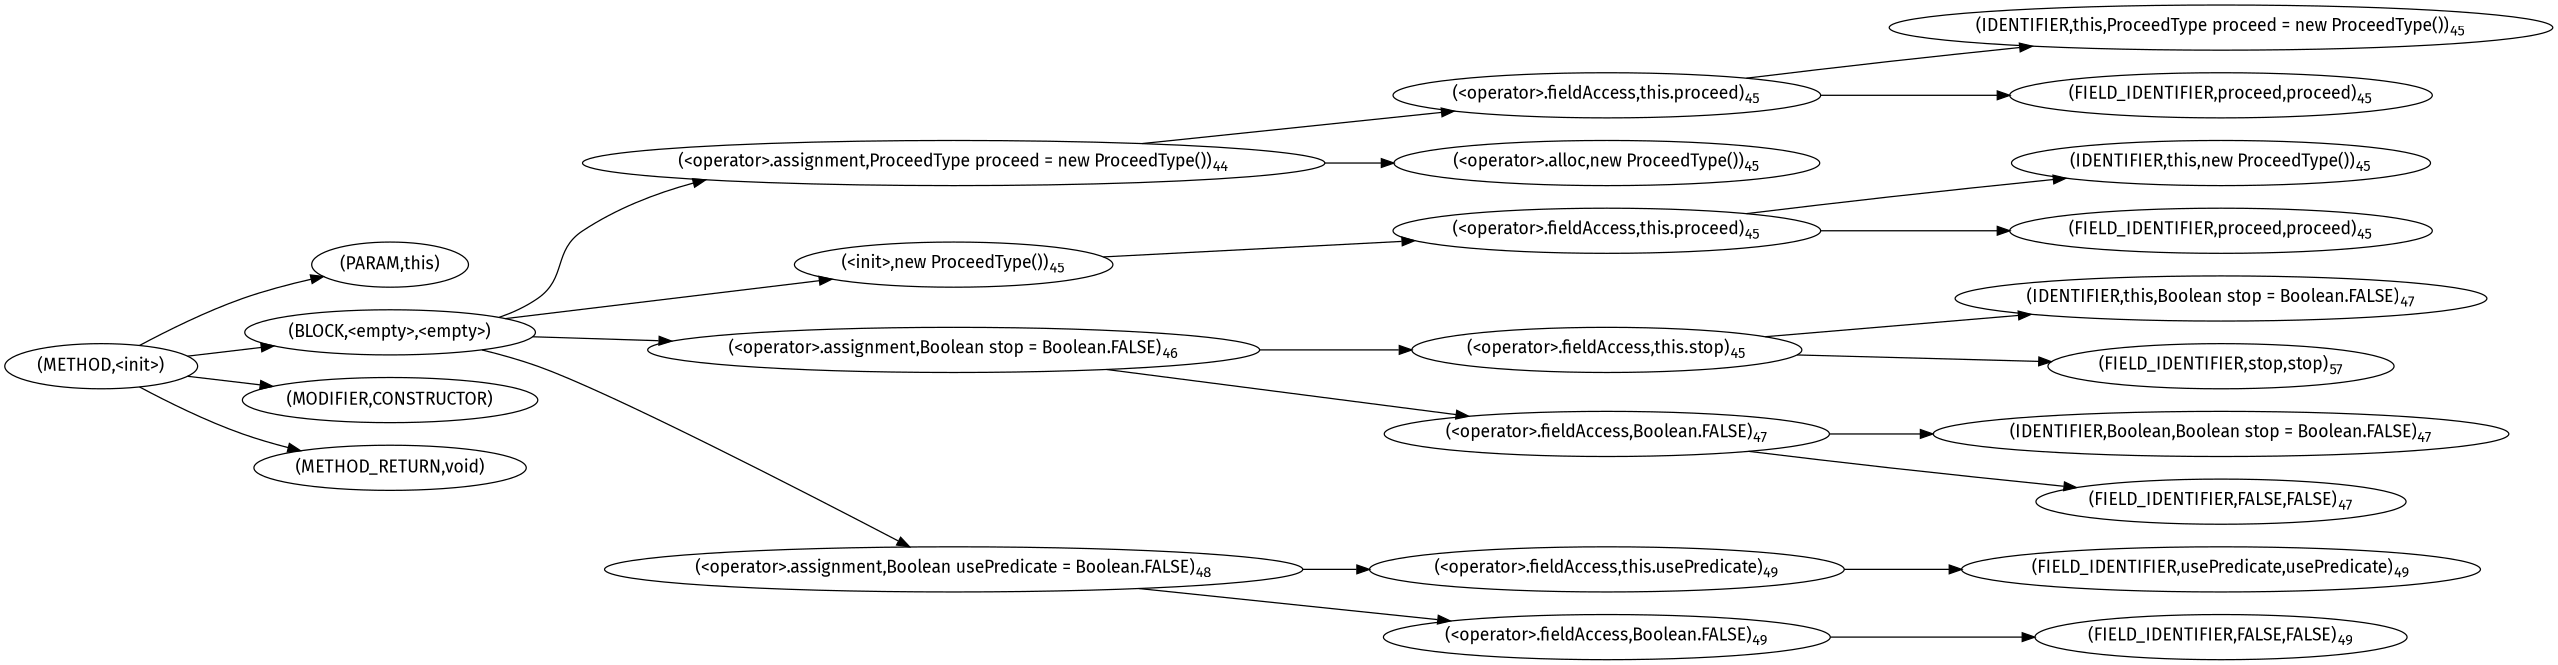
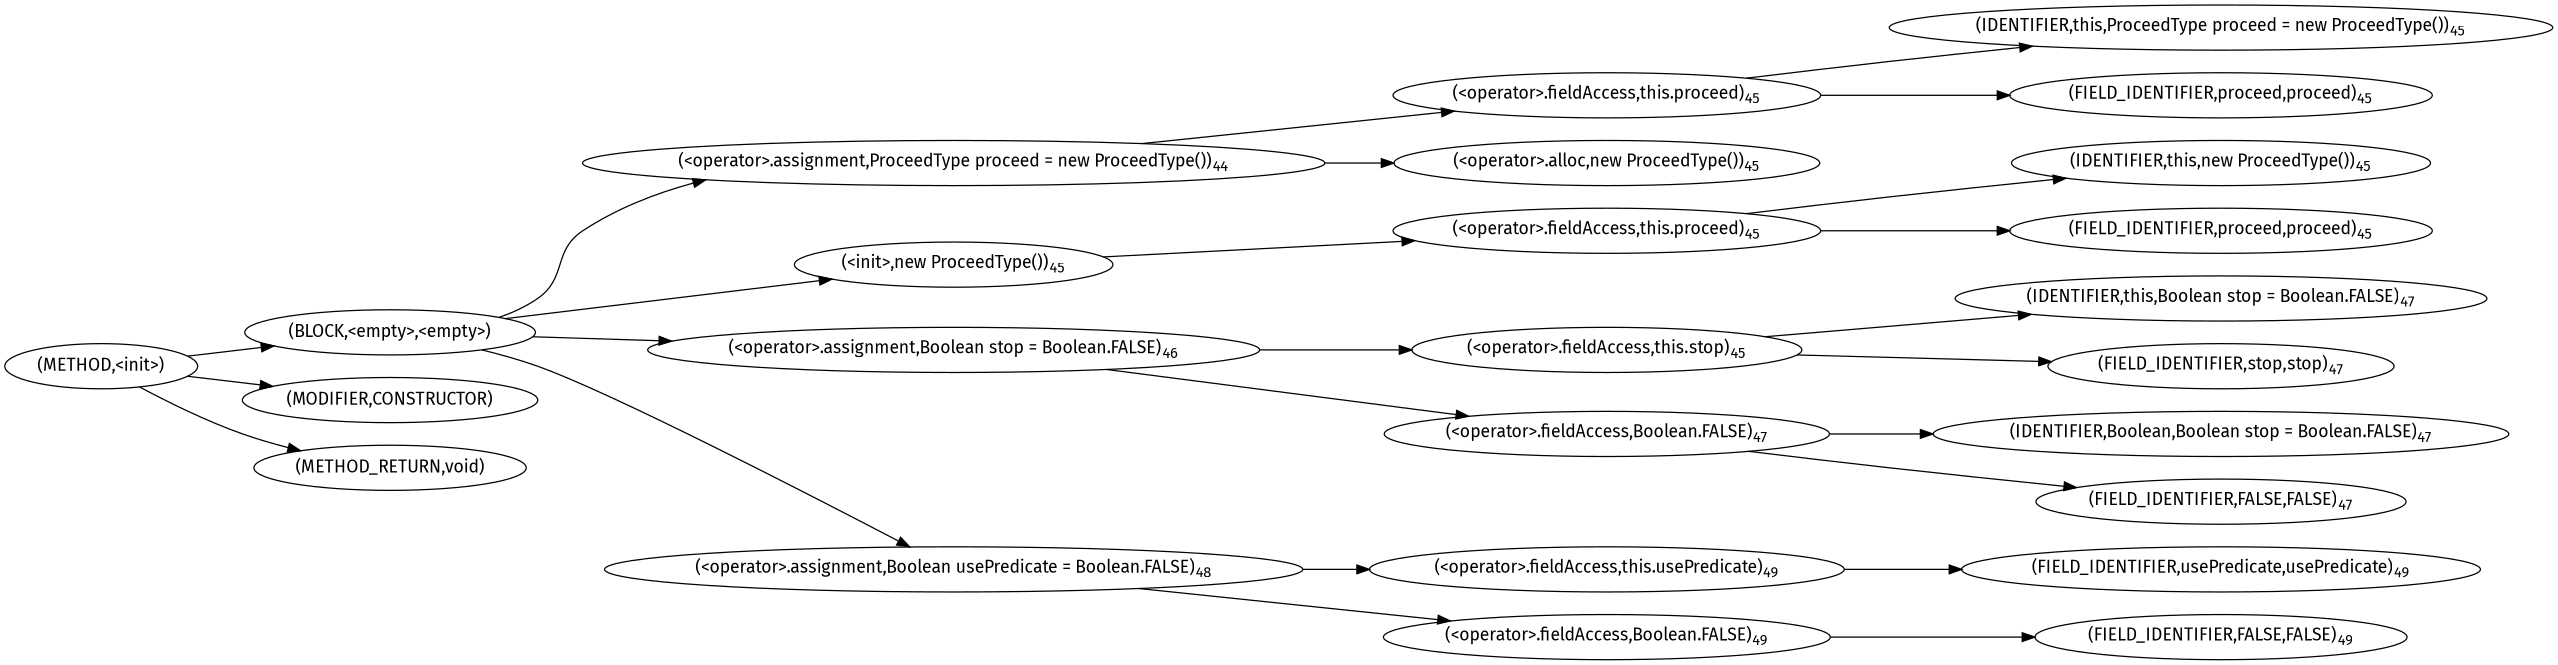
(390, 265) -> none
(2336, 364) -> (2336, 364)
